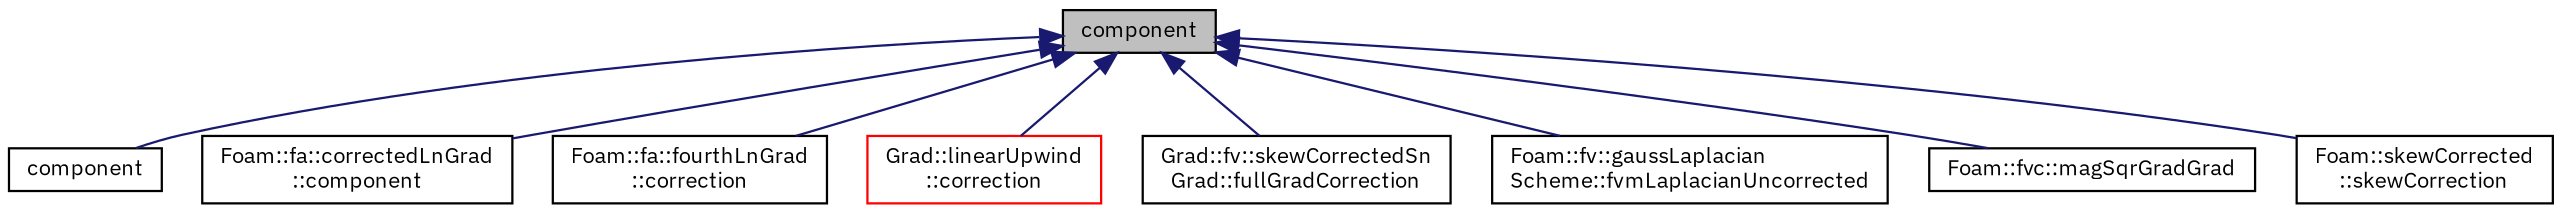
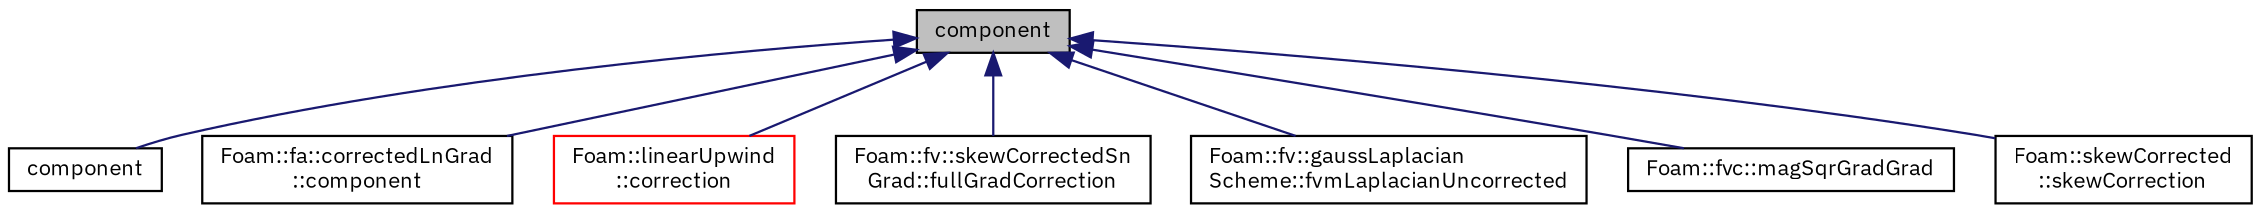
(690, 170) -> none
(984, 170) -> (674, 170)
(1297, 170) -> (993, 170)
